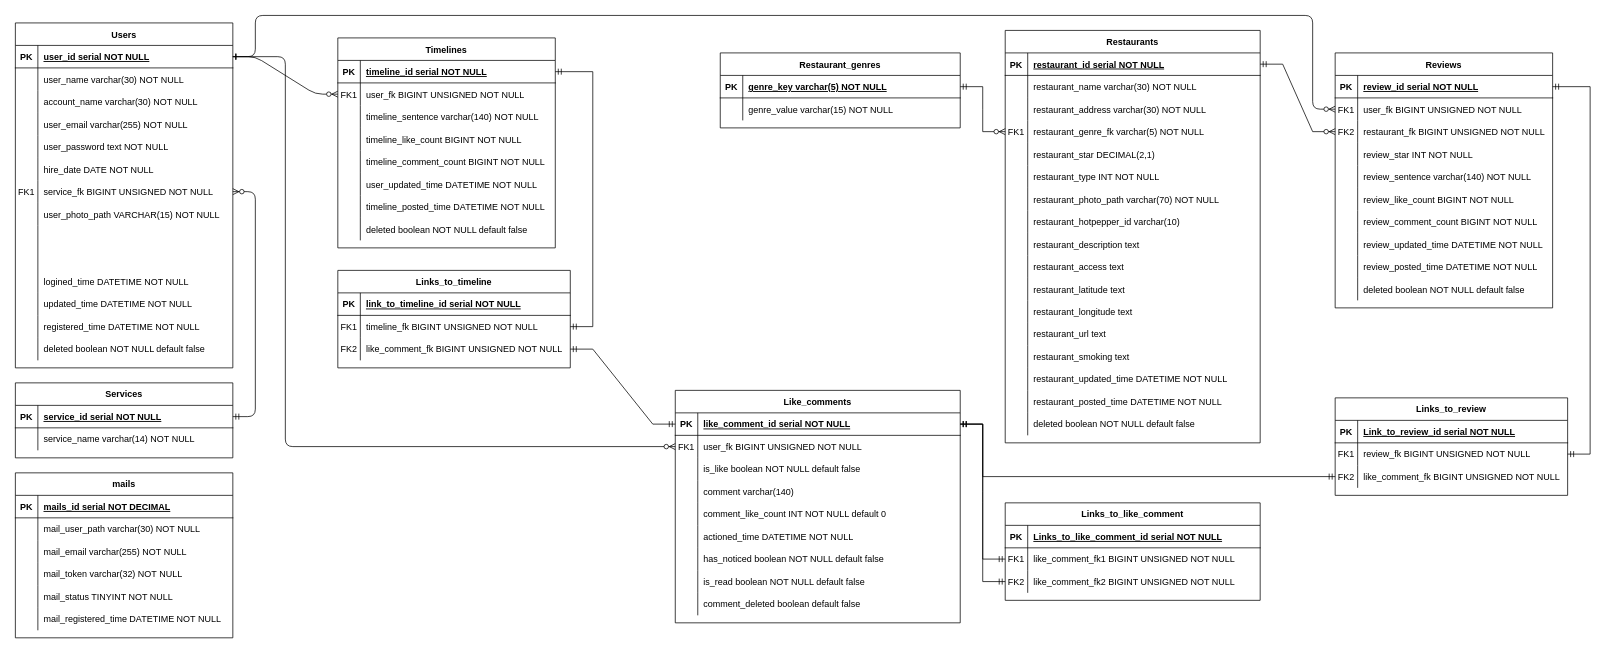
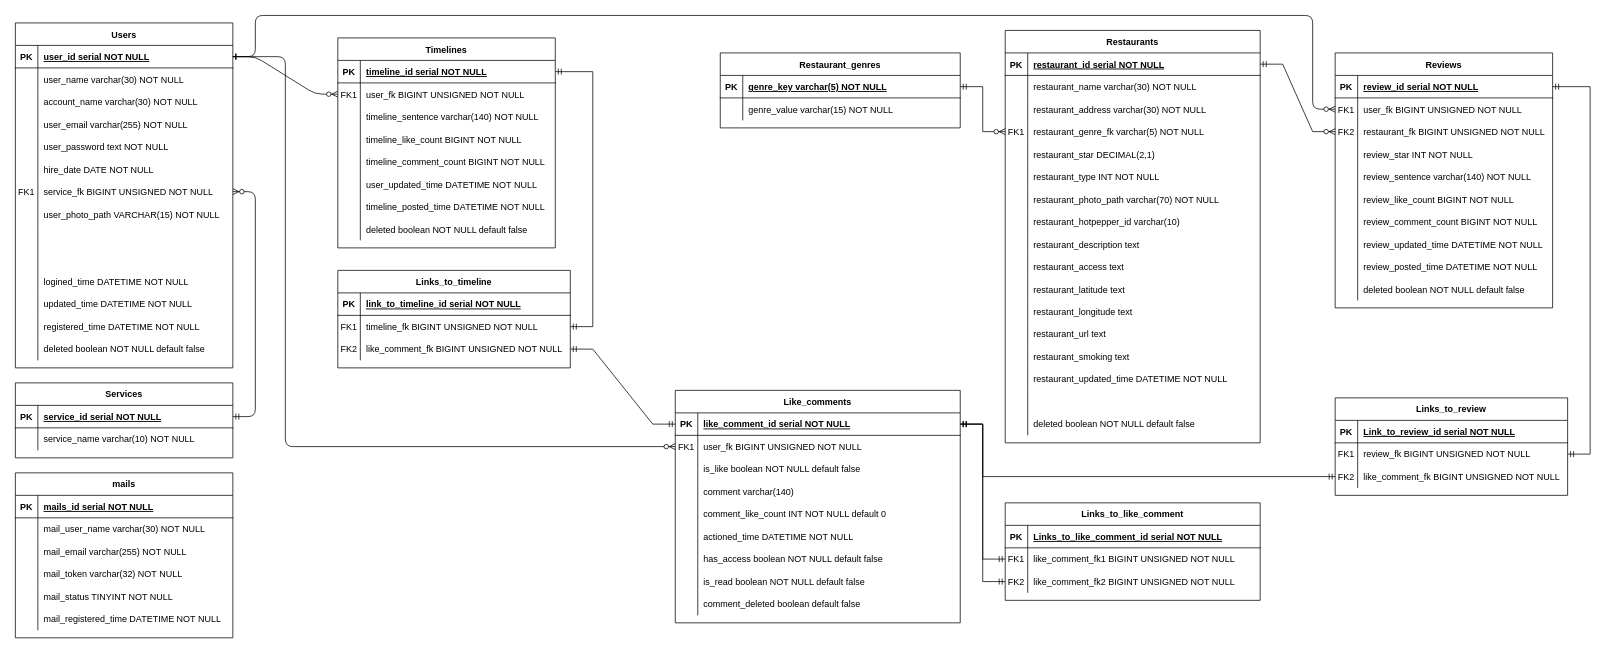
(1144, 402) -> none
(122, 440) -> (122, 440)
(102, 507) -> (95, 507)
(126, 530) -> (126, 530)
(799, 560) -> (797, 560)
